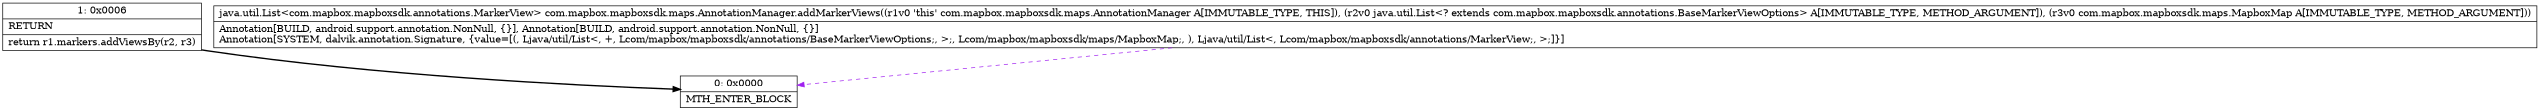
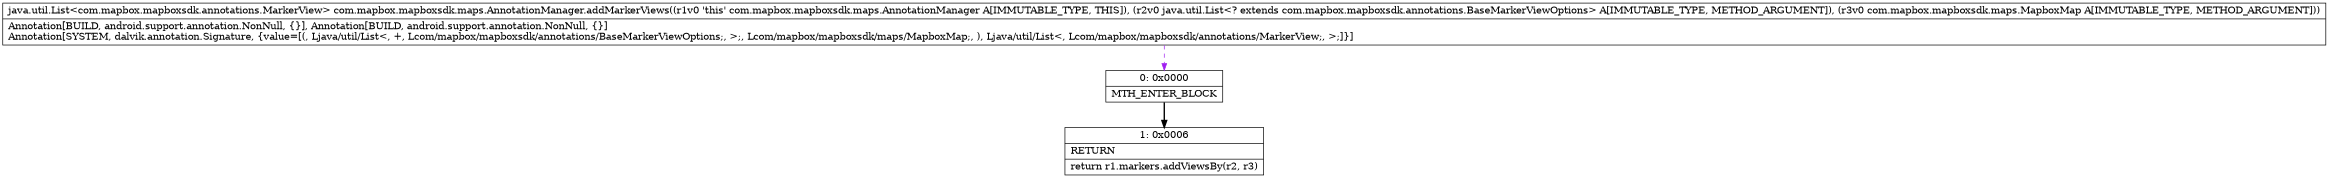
(437, 76) -> (1164, 111)
